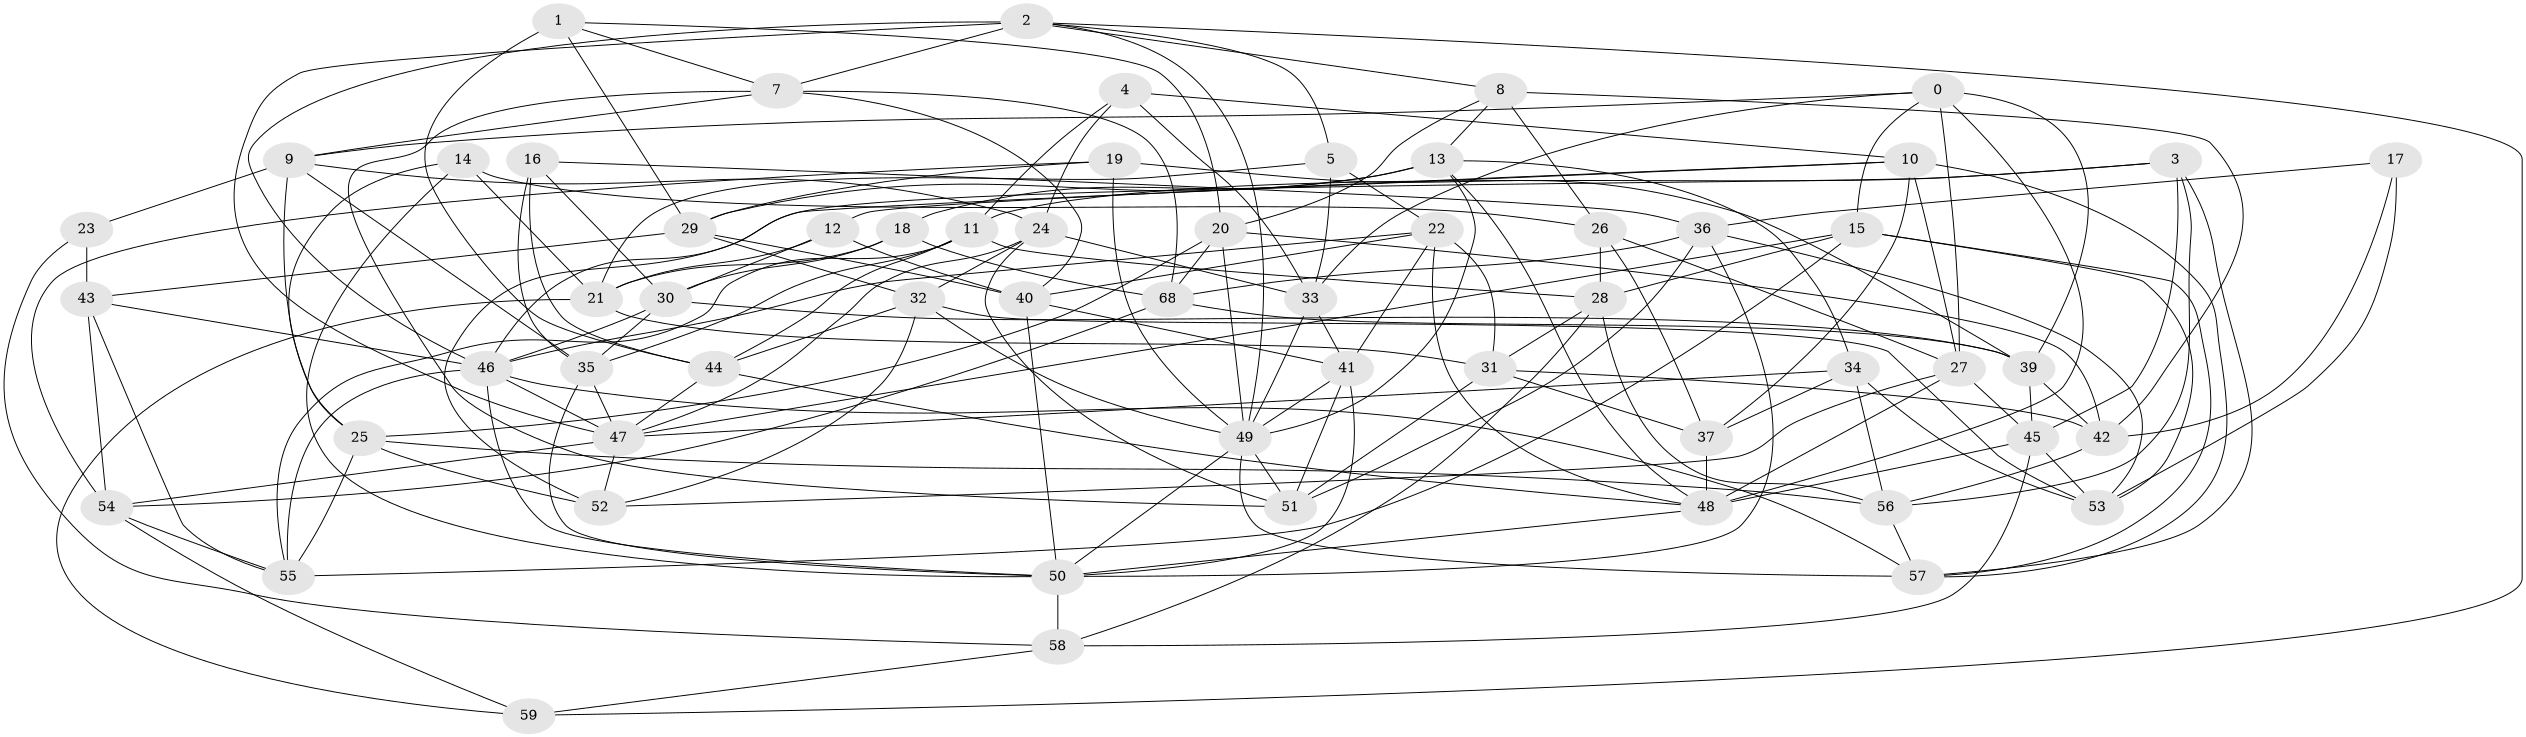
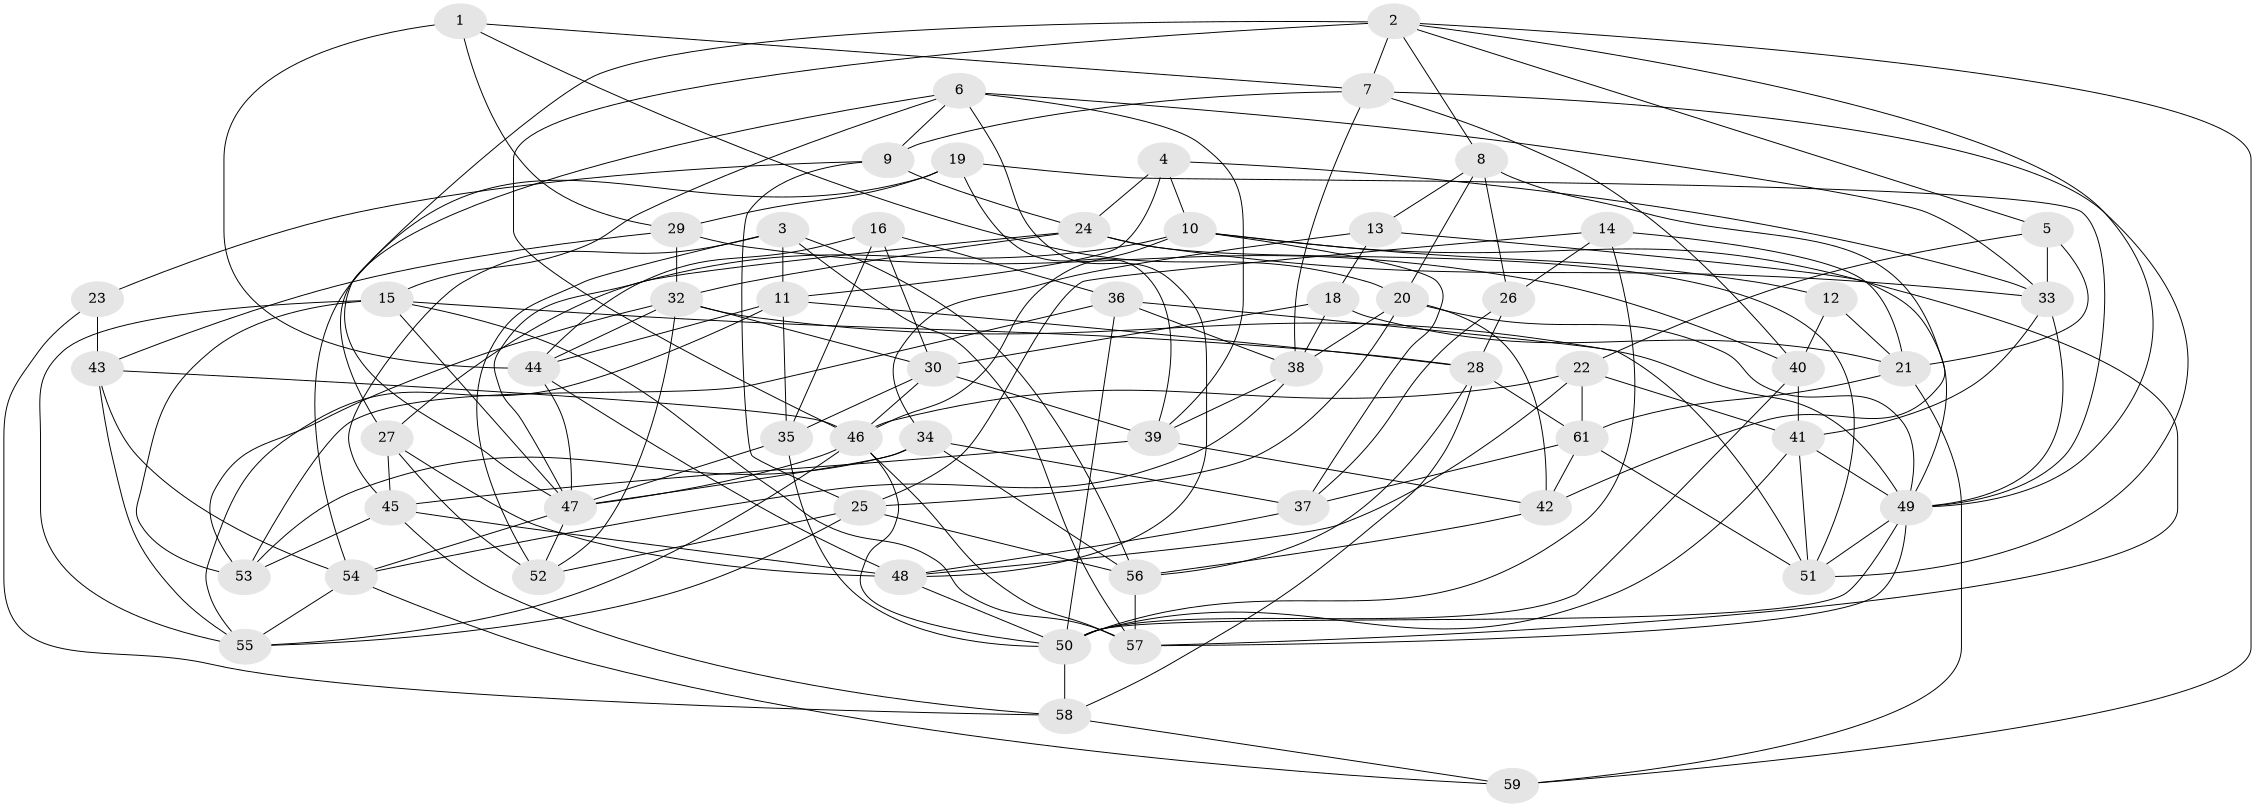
(1938, 91) -> (959, 91)
(2396, 160) -> none
(1026, 186) -> none
(749, 264) -> (805, 334)
(1231, 264) -> none
(445, 269) -> none
(1781, 298) -> none
(1168, 299) -> (1296, 369)
(1570, 360) -> none
(1490, 369) -> (1582, 438)
